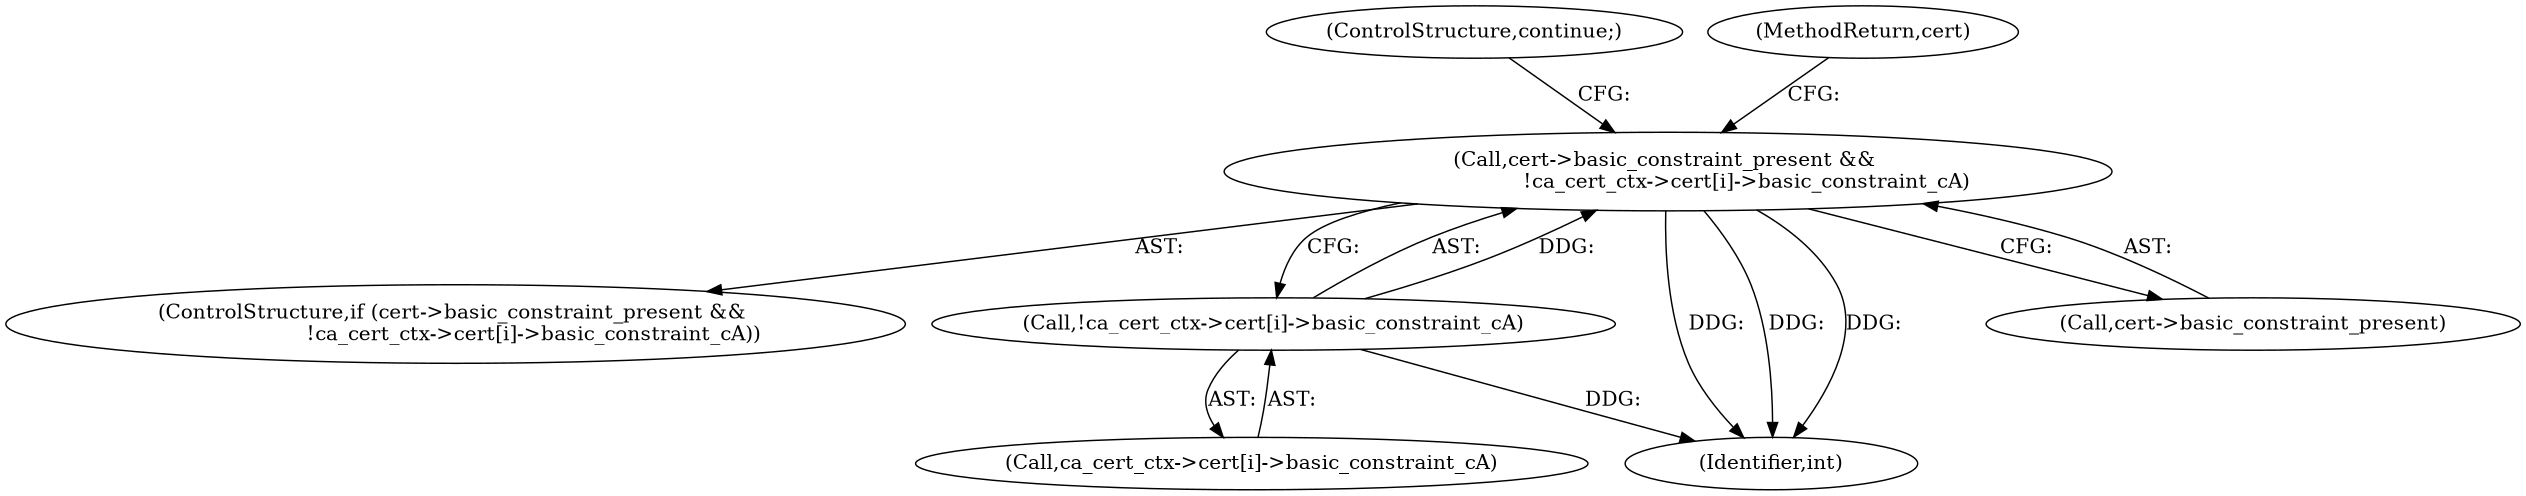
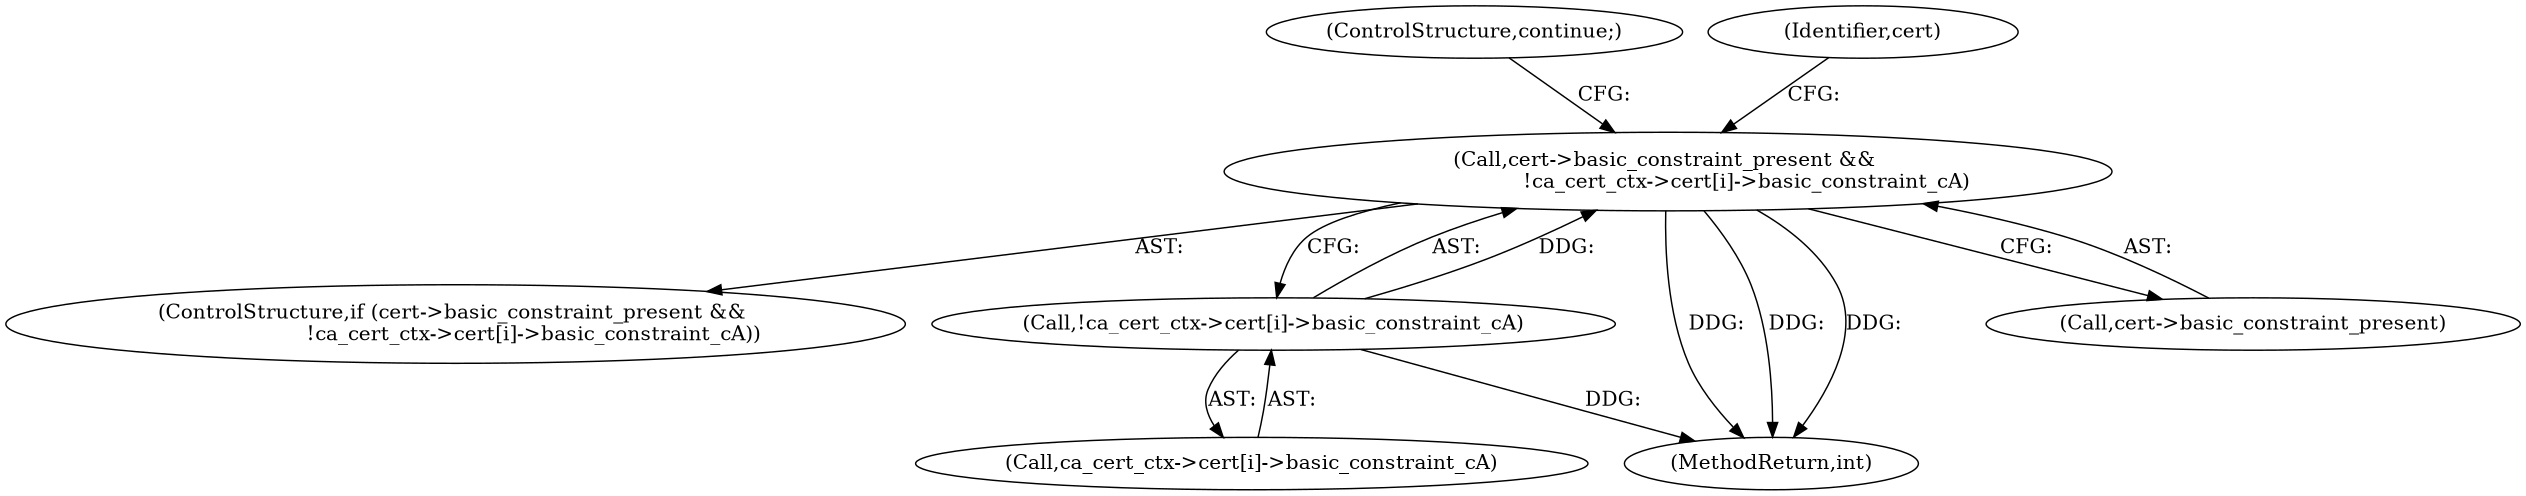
(1863, 32) -> (1863, 32)
(1771, 464) -> (1771, 464)
